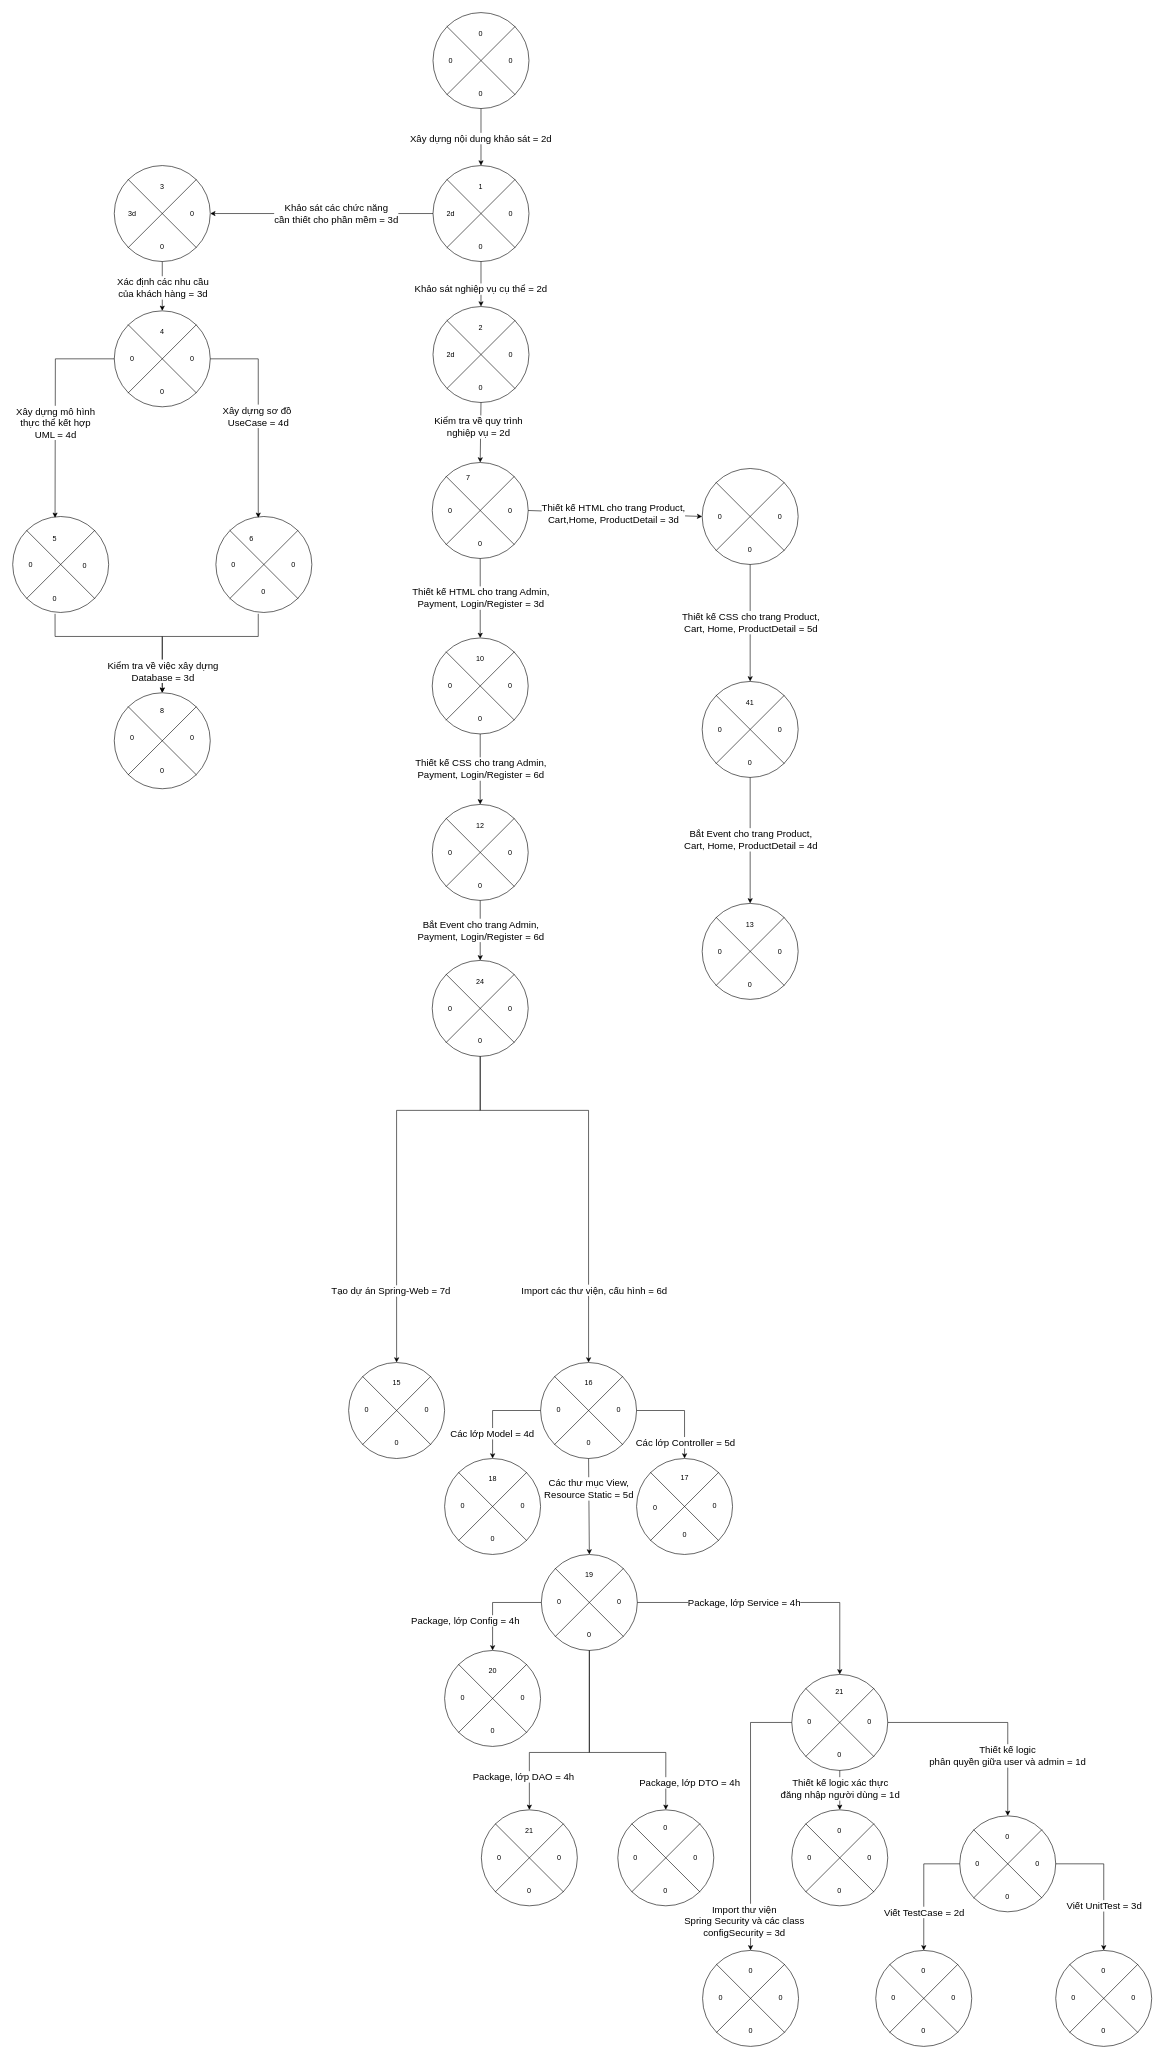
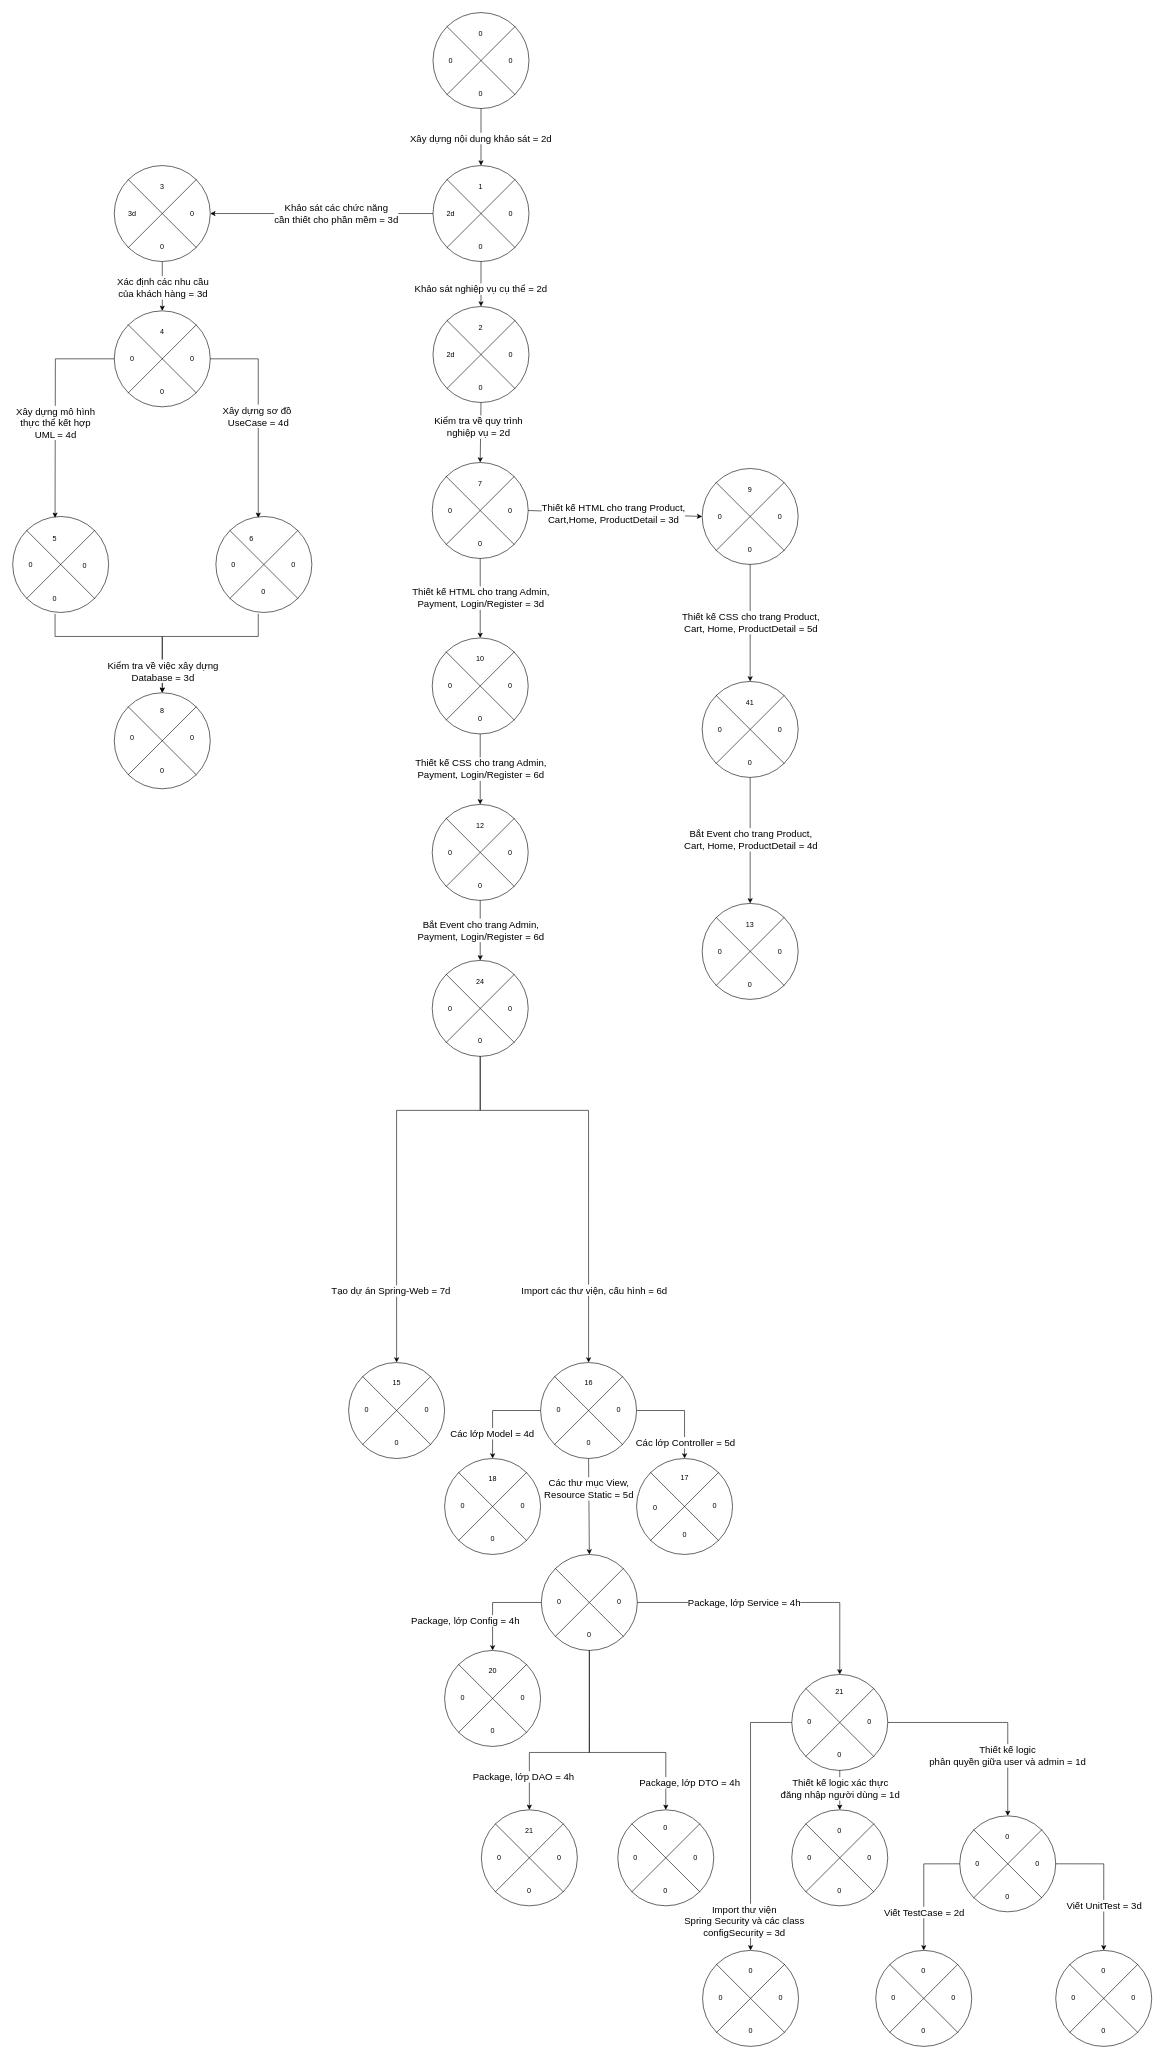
(468, 477) -> (480, 483)
none -> (750, 489)
(589, 1575) -> none
